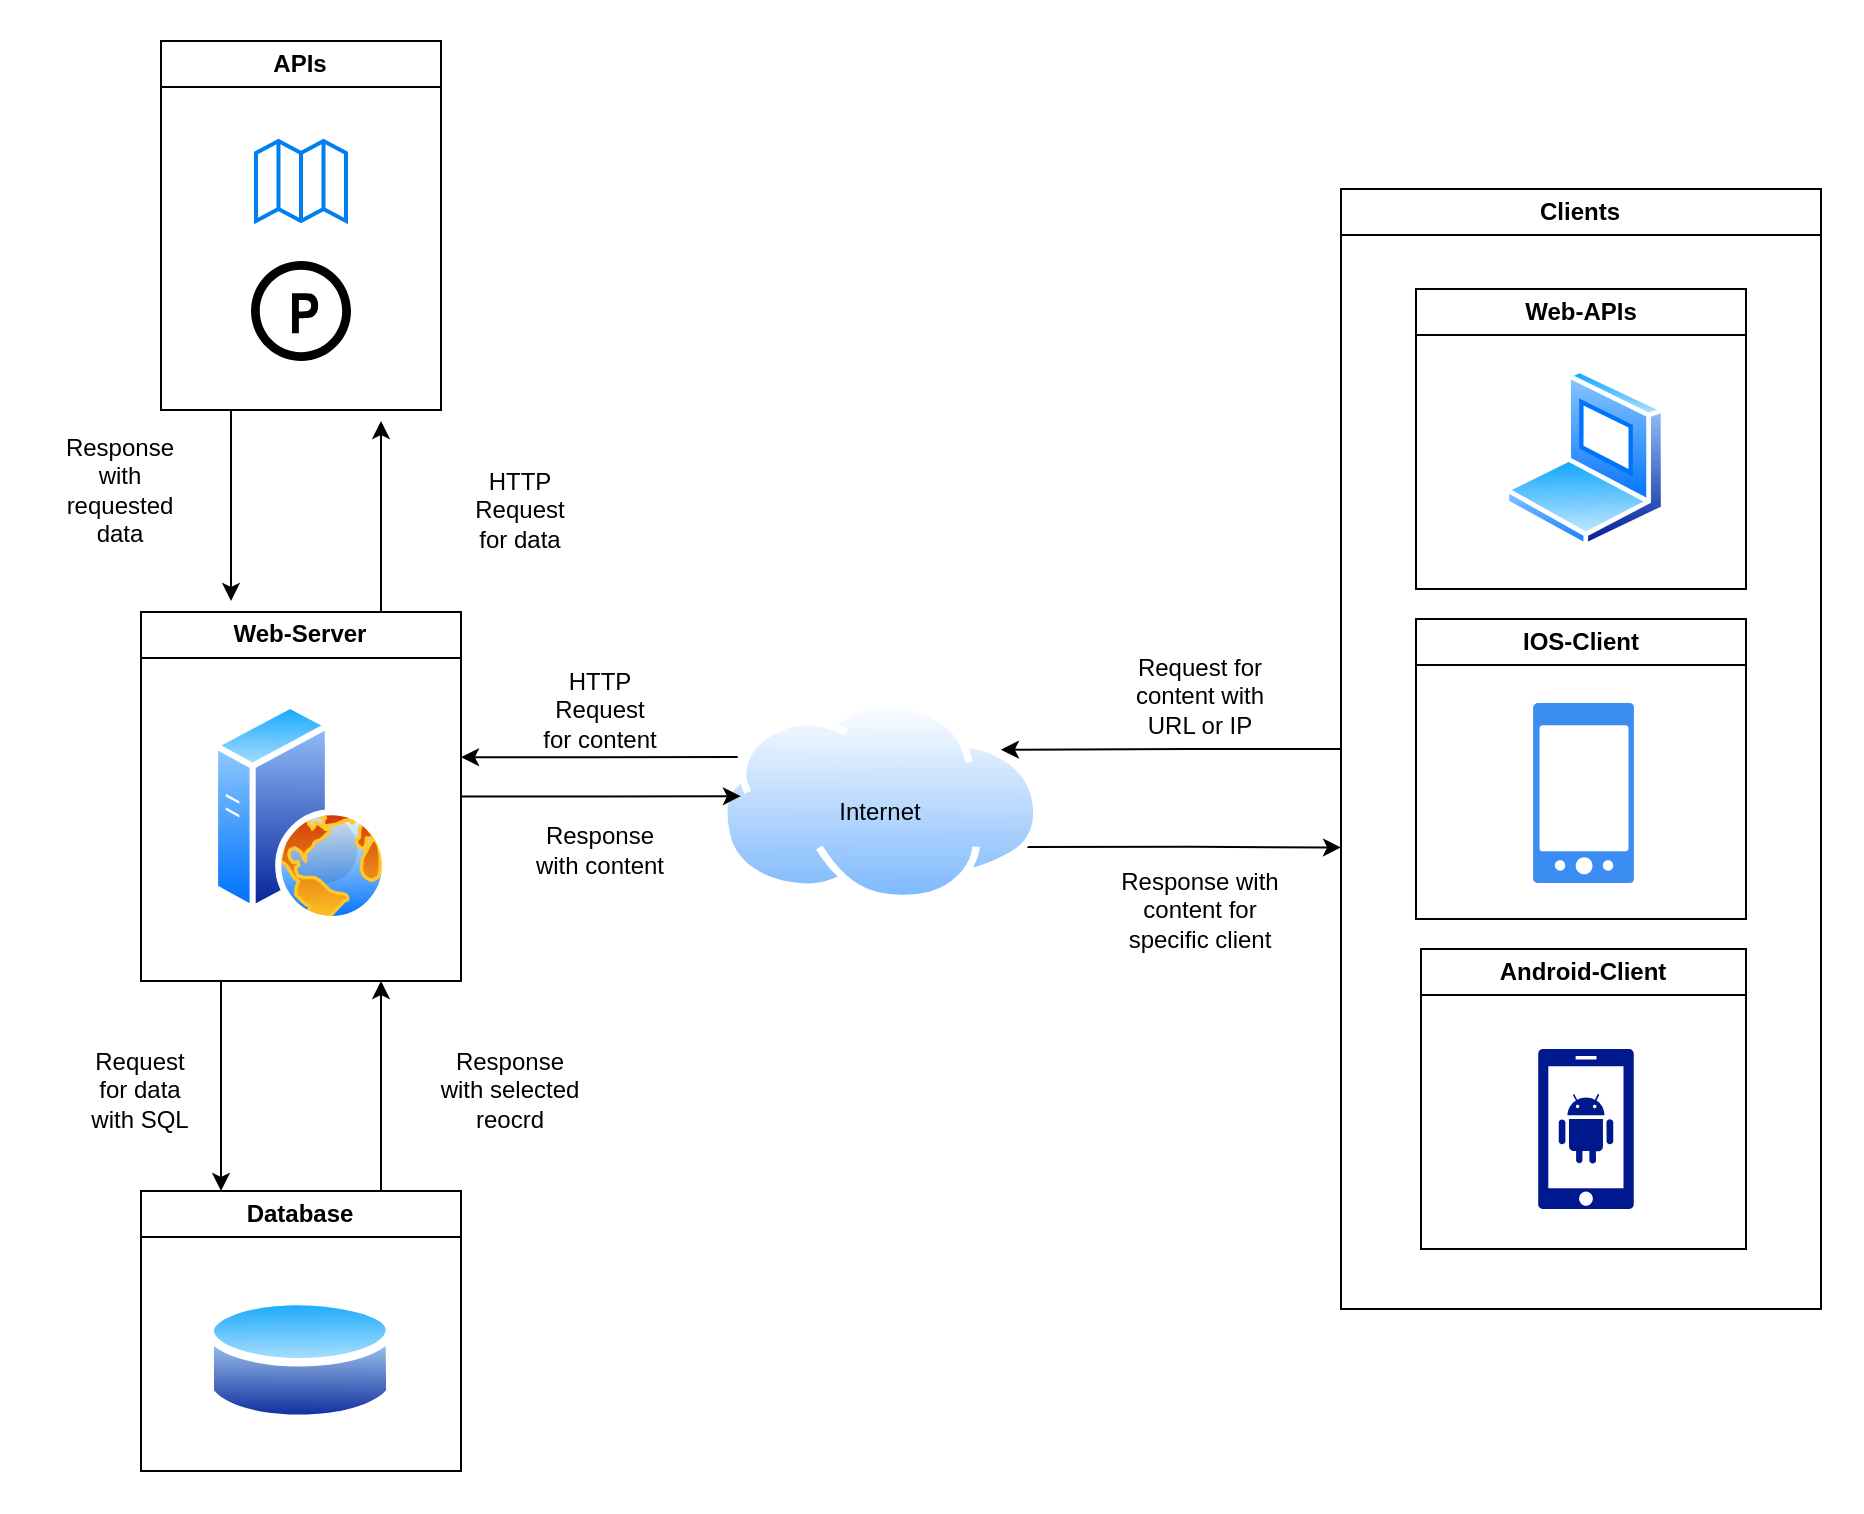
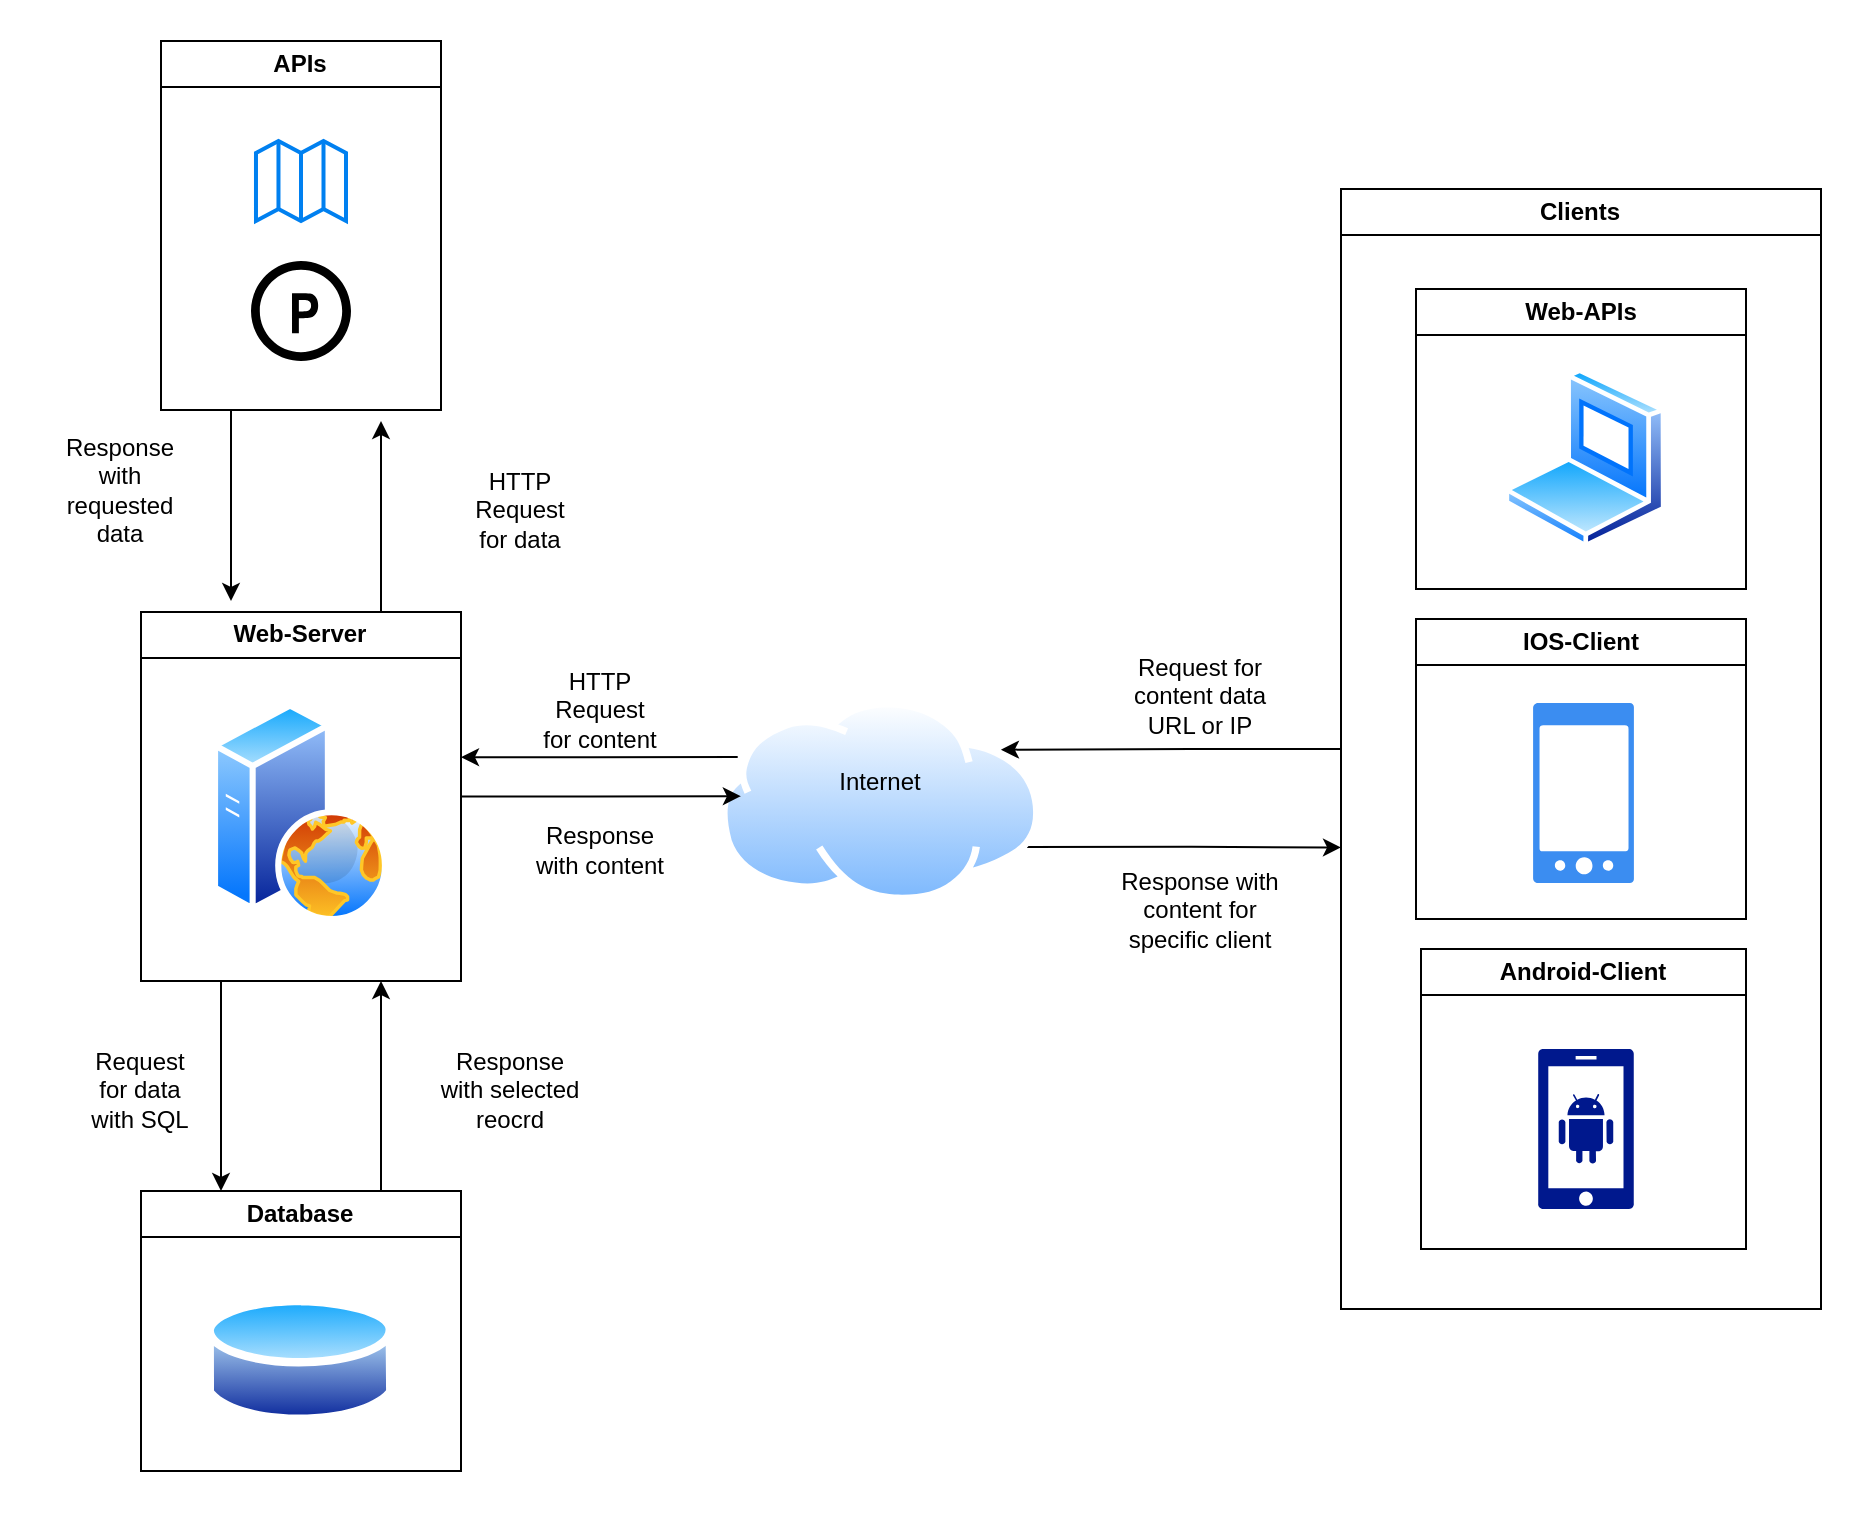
(1201, 697) -> (1201, 697)
(881, 813) -> (881, 783)
